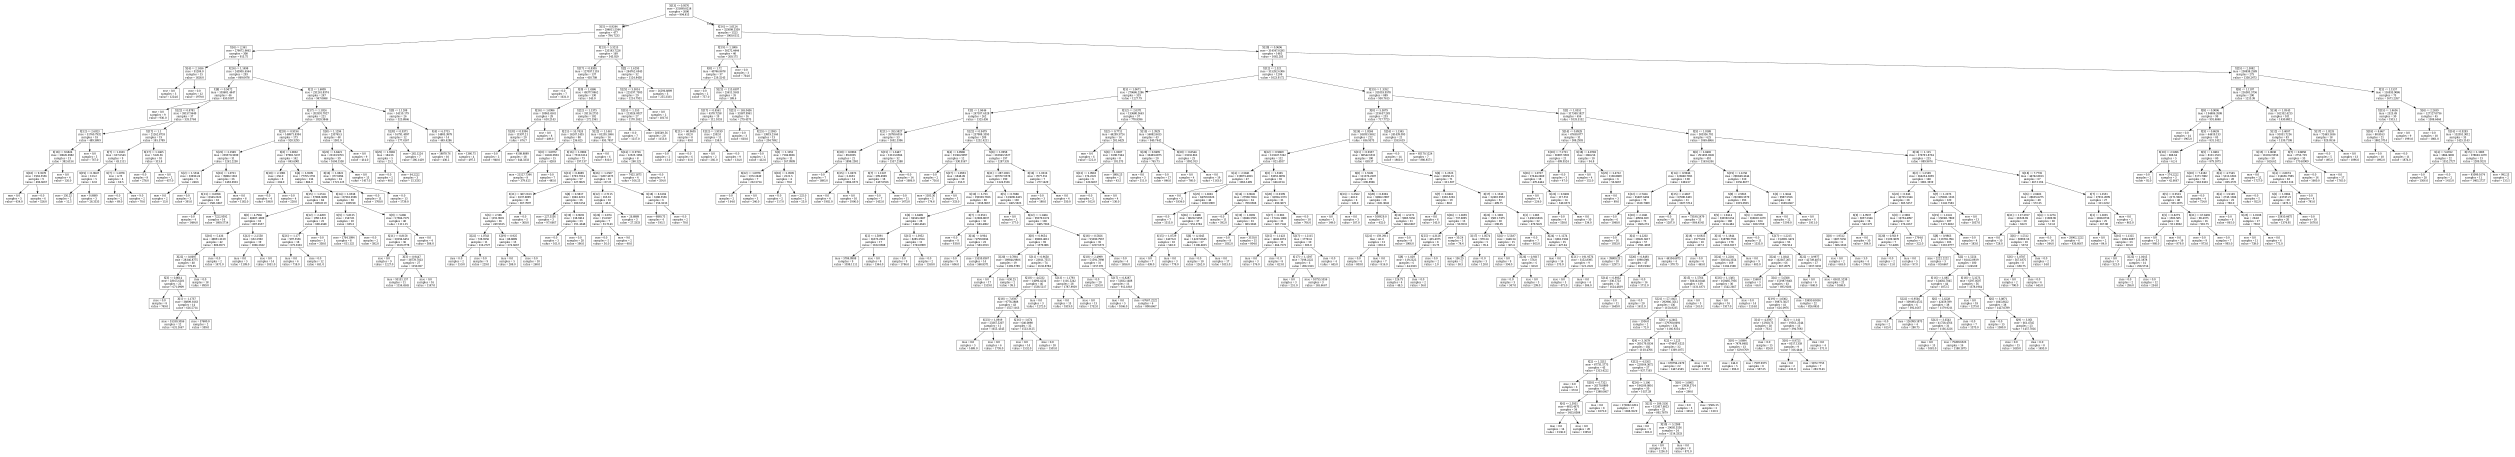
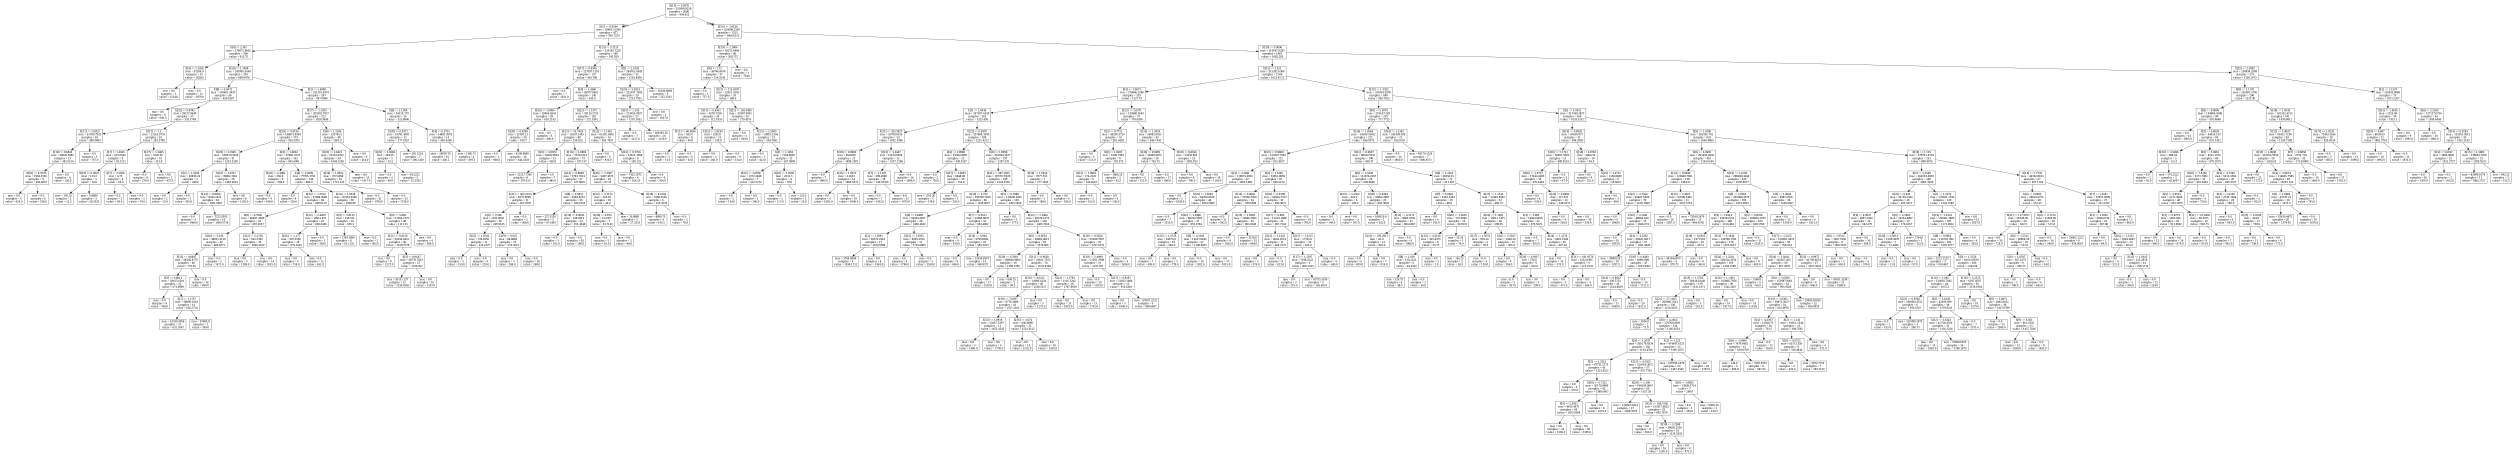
(282, 188) -> (296, 188)
none -> (1450, 208)
